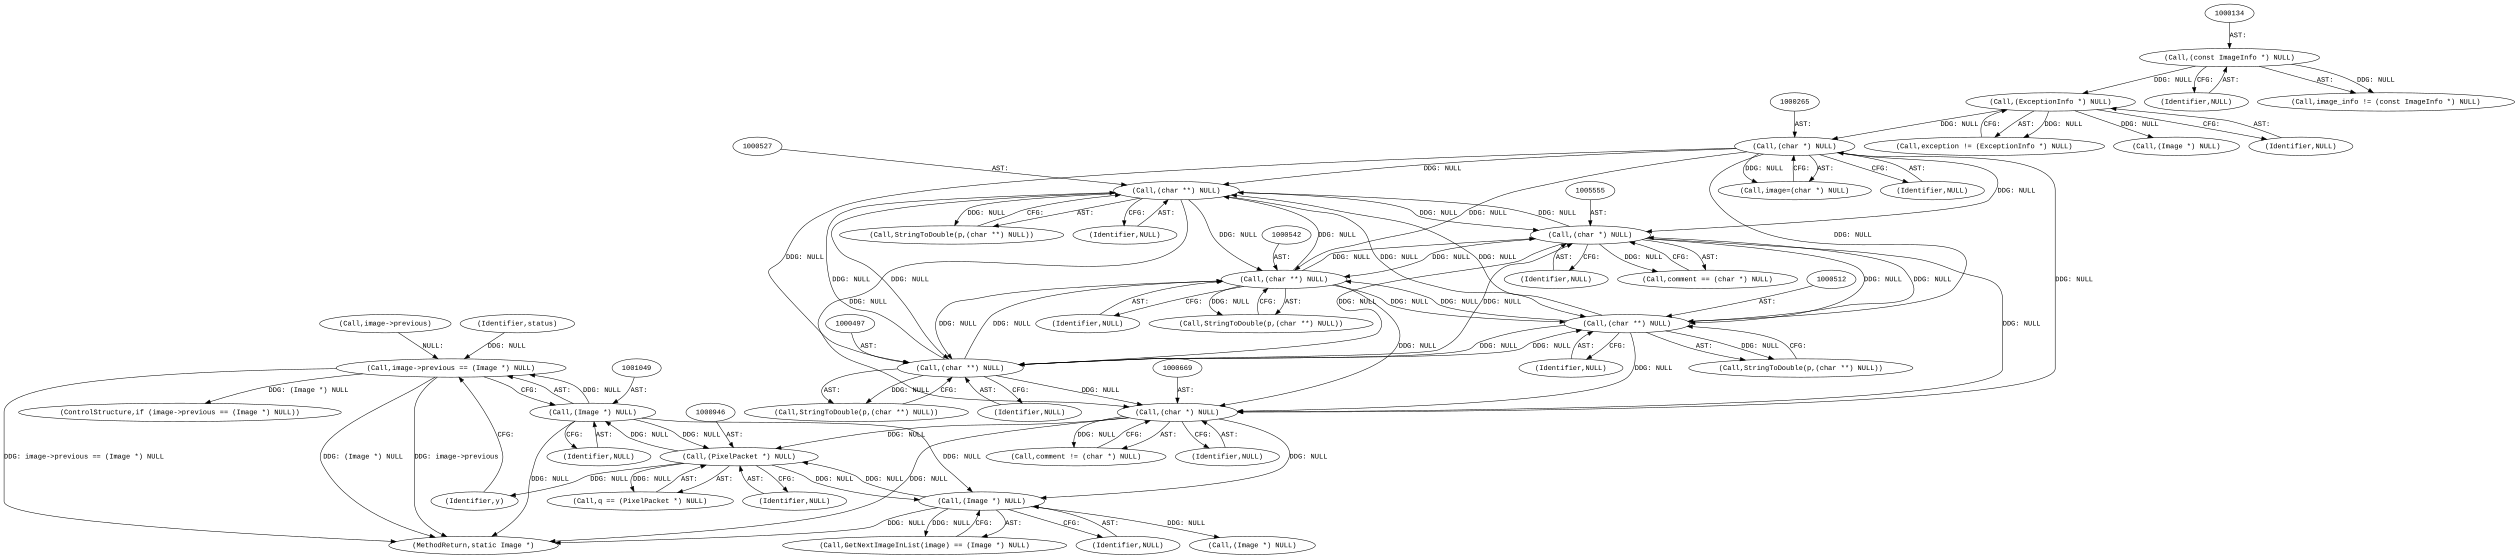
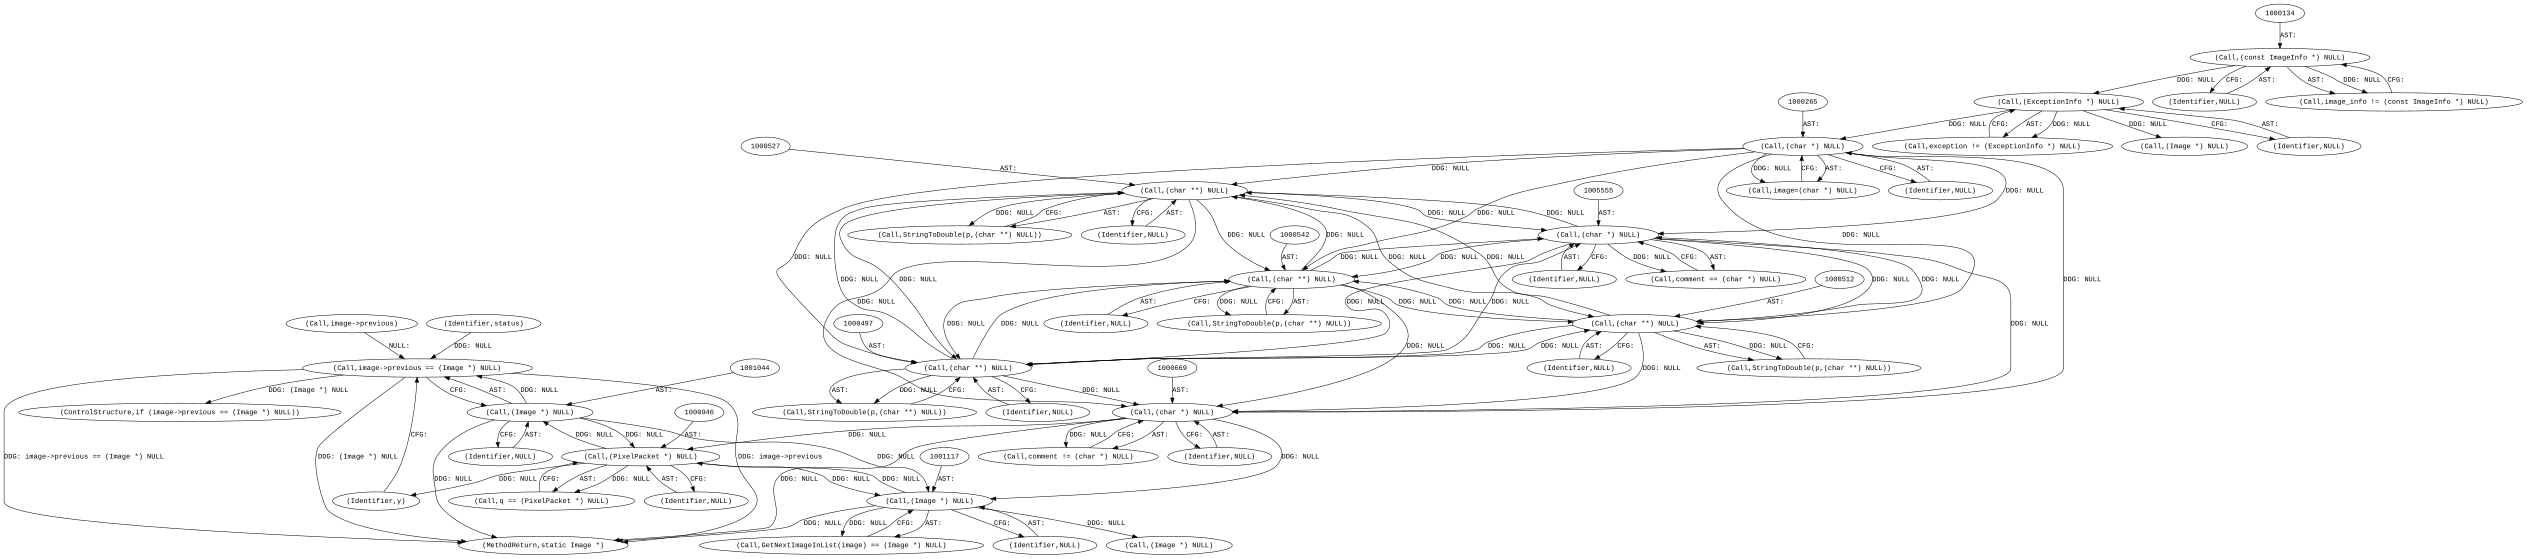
none -> (2374, 72)
(637, 368) -> (755, 368)
none -> (945, 457)
(692, 479) -> (554, 479)
